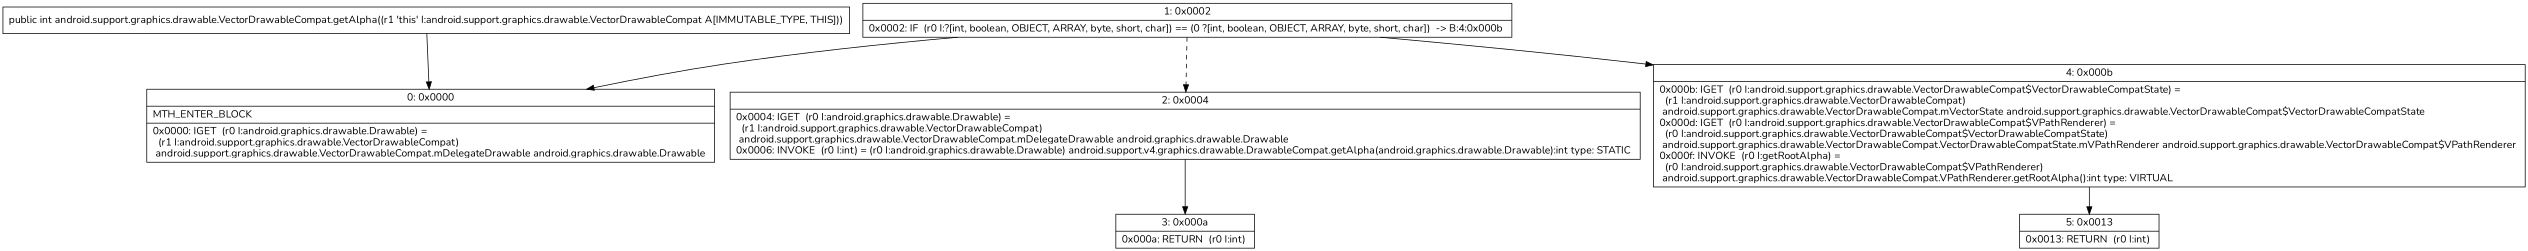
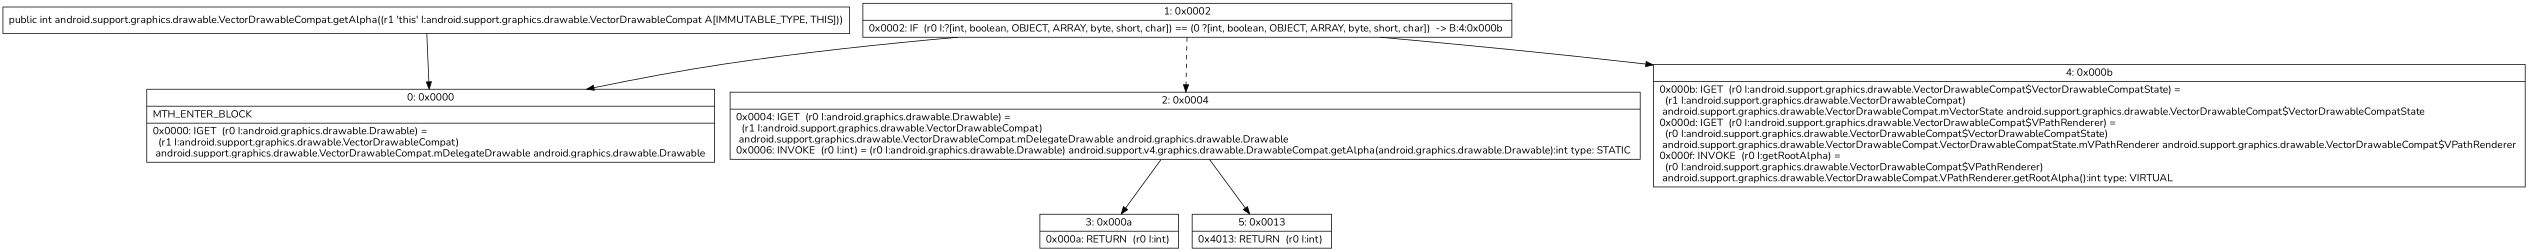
(2089, 197) -> (1227, 184)
(2089, 239) -> (1262, 239)
